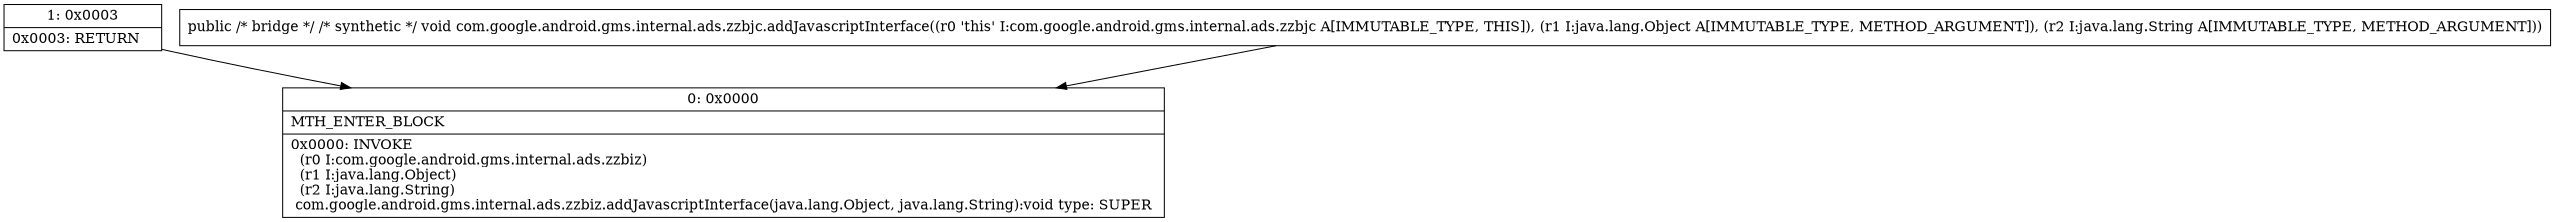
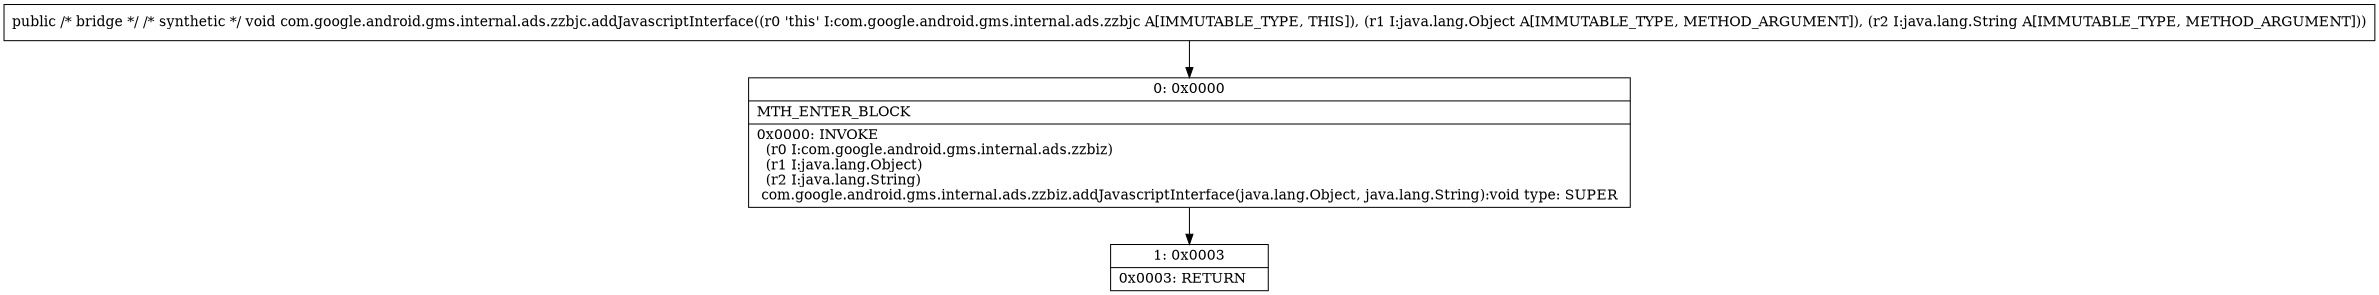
(251, 68) -> (1189, 221)
